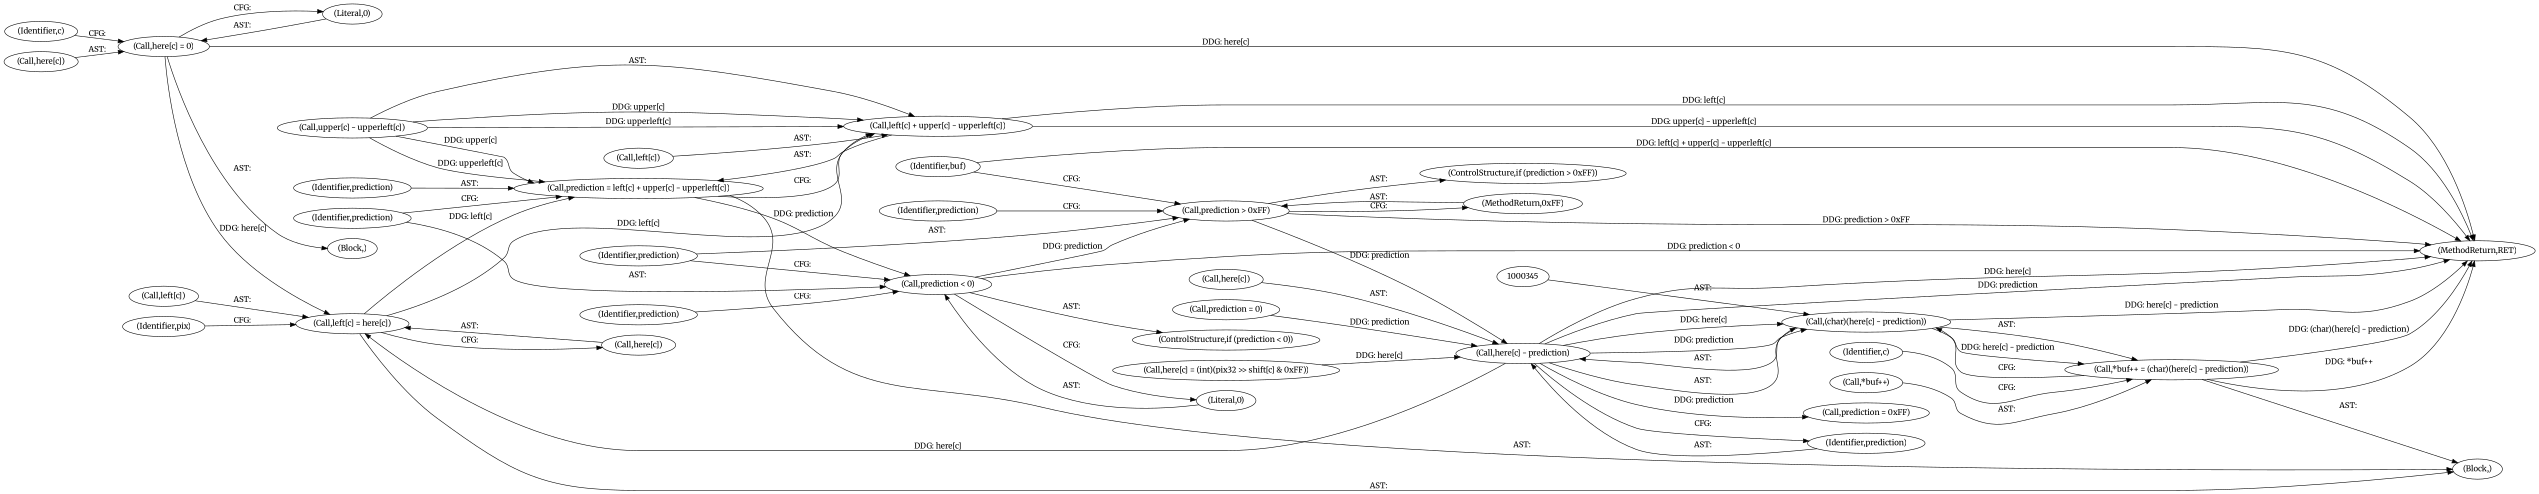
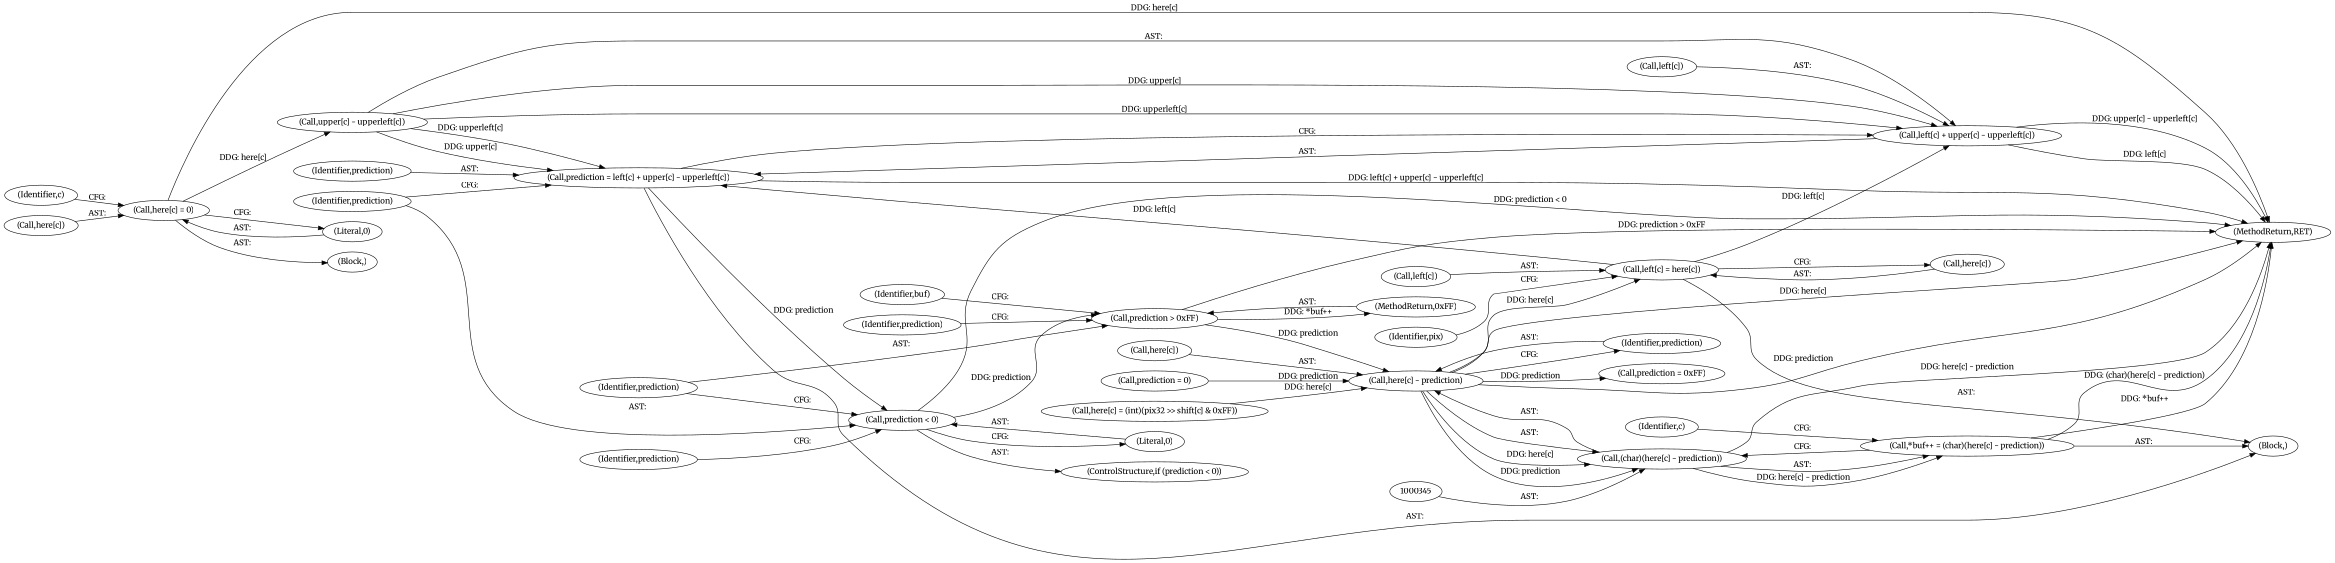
(1725, 148) -> (1501, 182)
(1523, 173) -> none
(1380, 206) -> (1308, 312)
(205, 210) -> (254, 167)
(1866, 383) -> none
